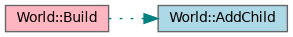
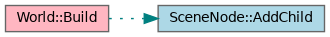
(223, 19) -> (241, 19)
